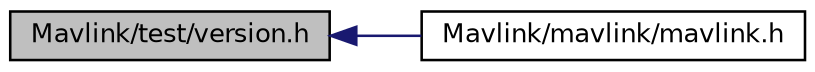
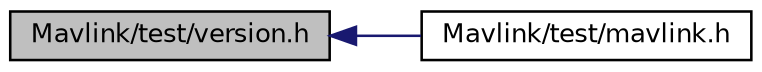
(613, 36) -> (586, 36)
